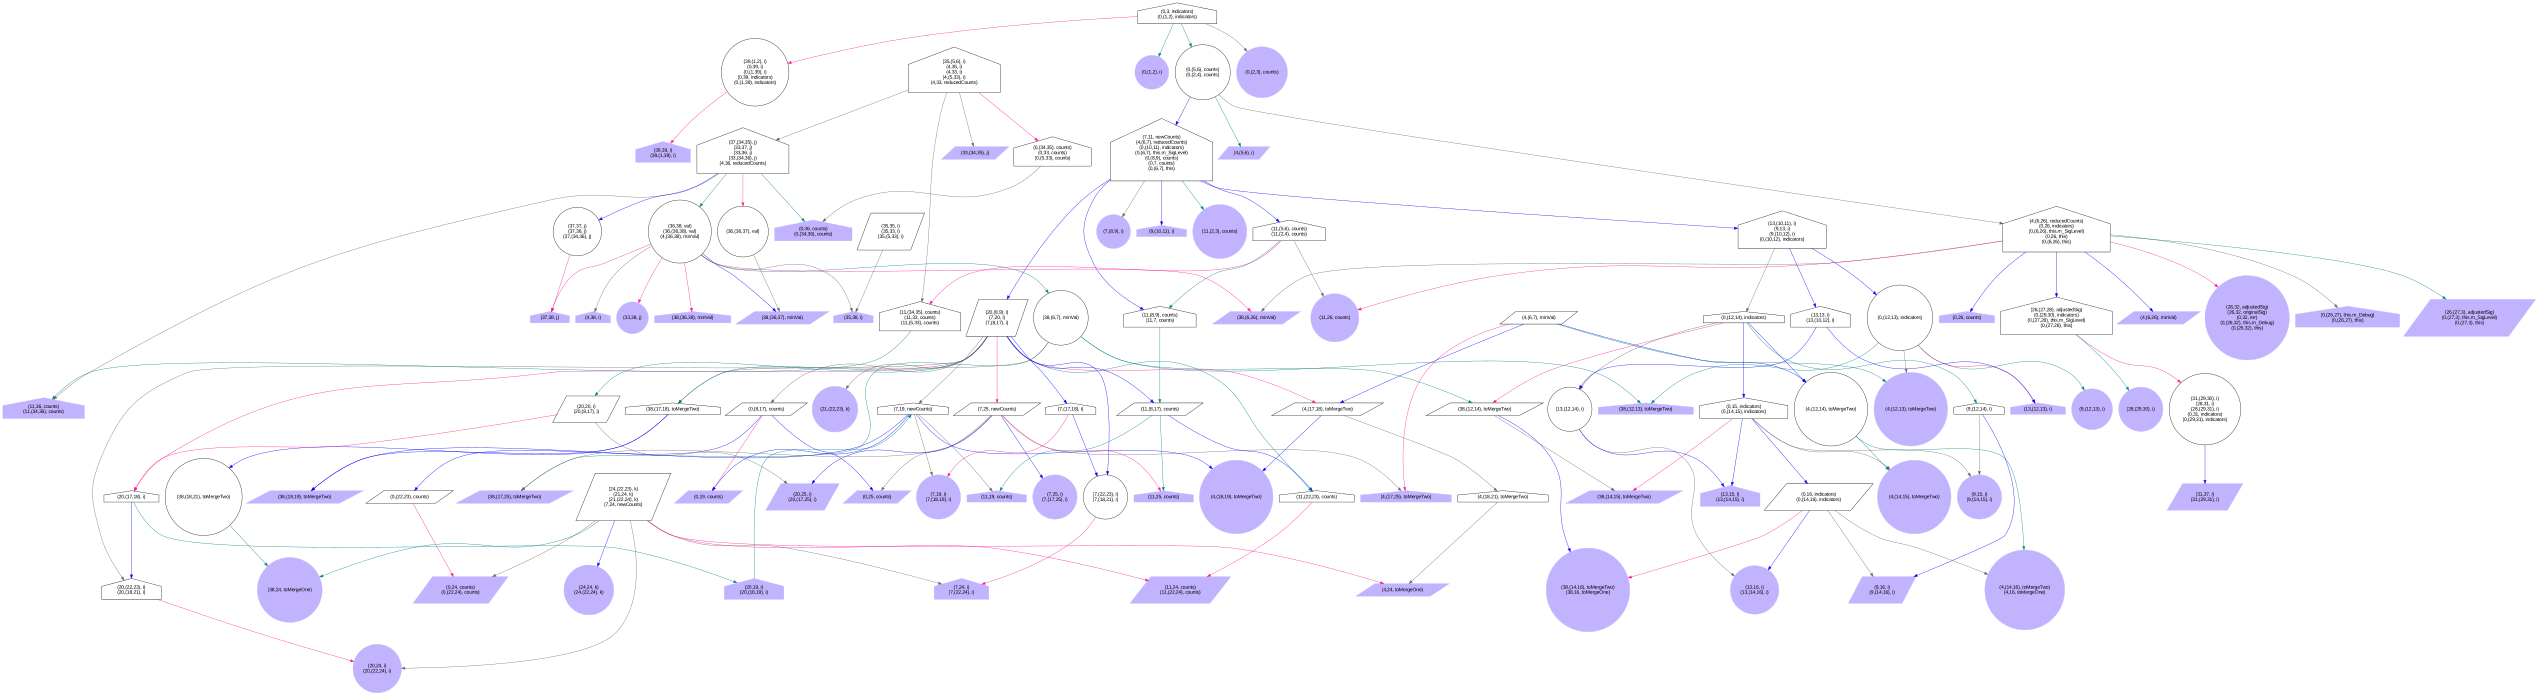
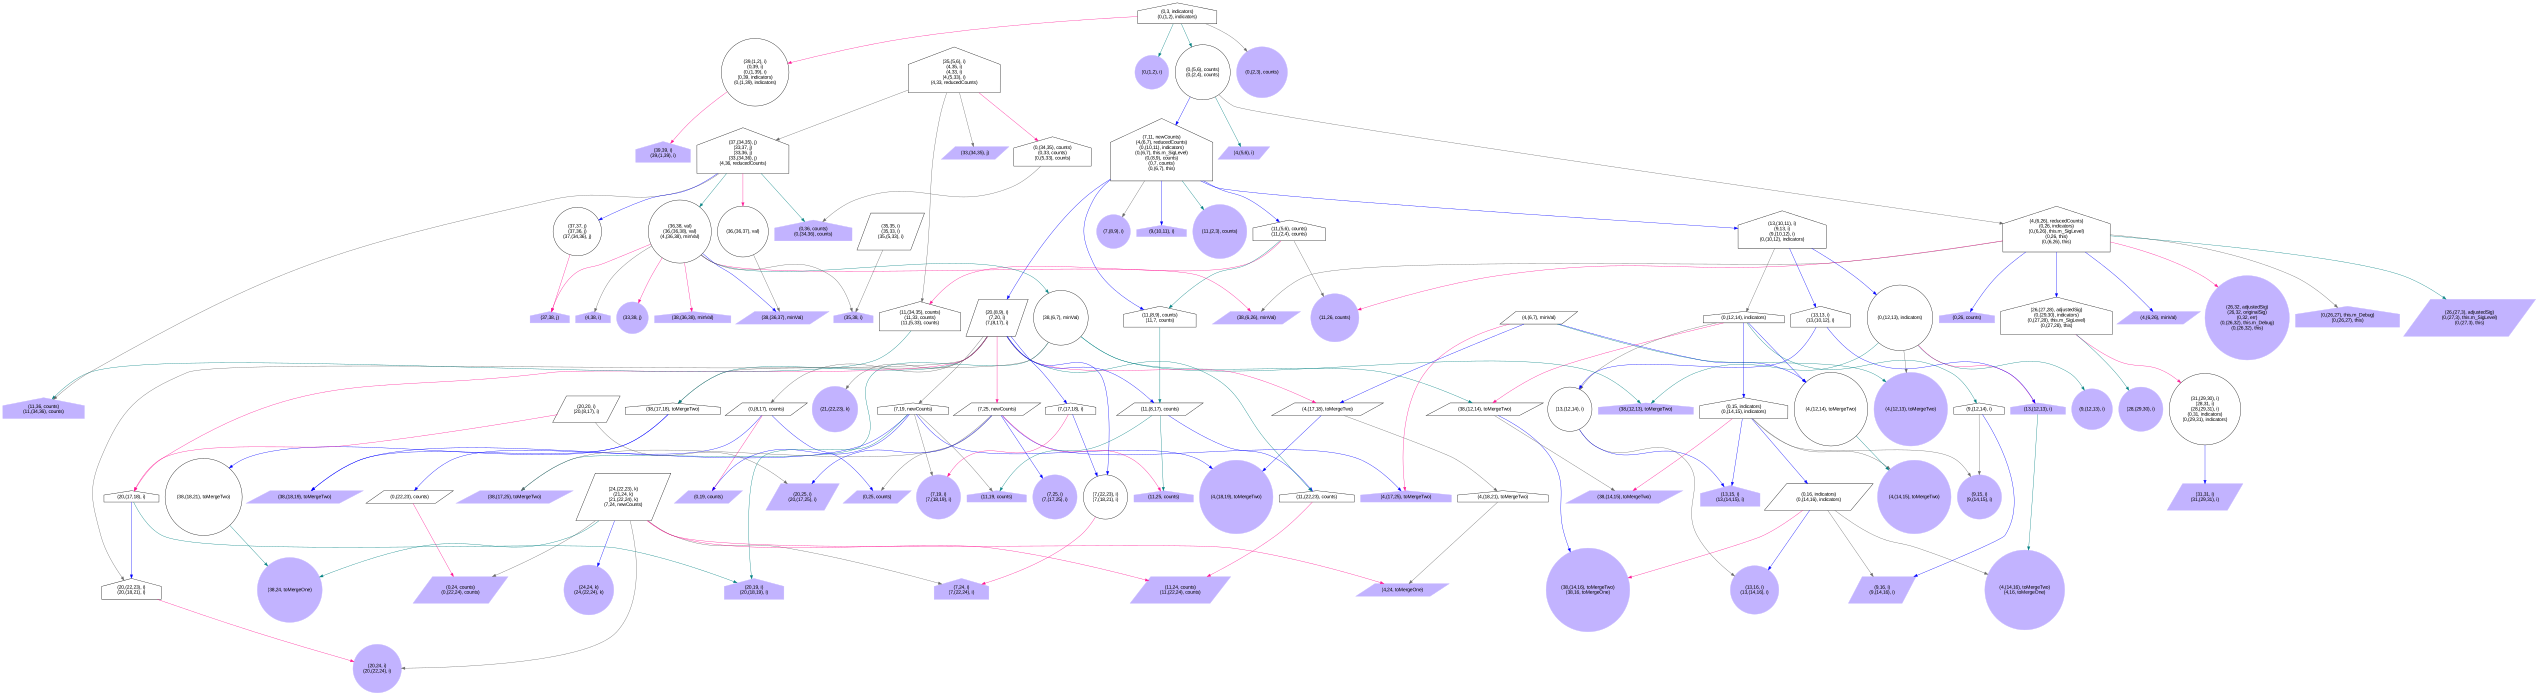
(753, 365) -> none
(1975, 449) -> (2034, 481)
(782, 452) -> (754, 471)
(1200, 452) -> (1200, 452)
(2205, 497) -> (2205, 497)
